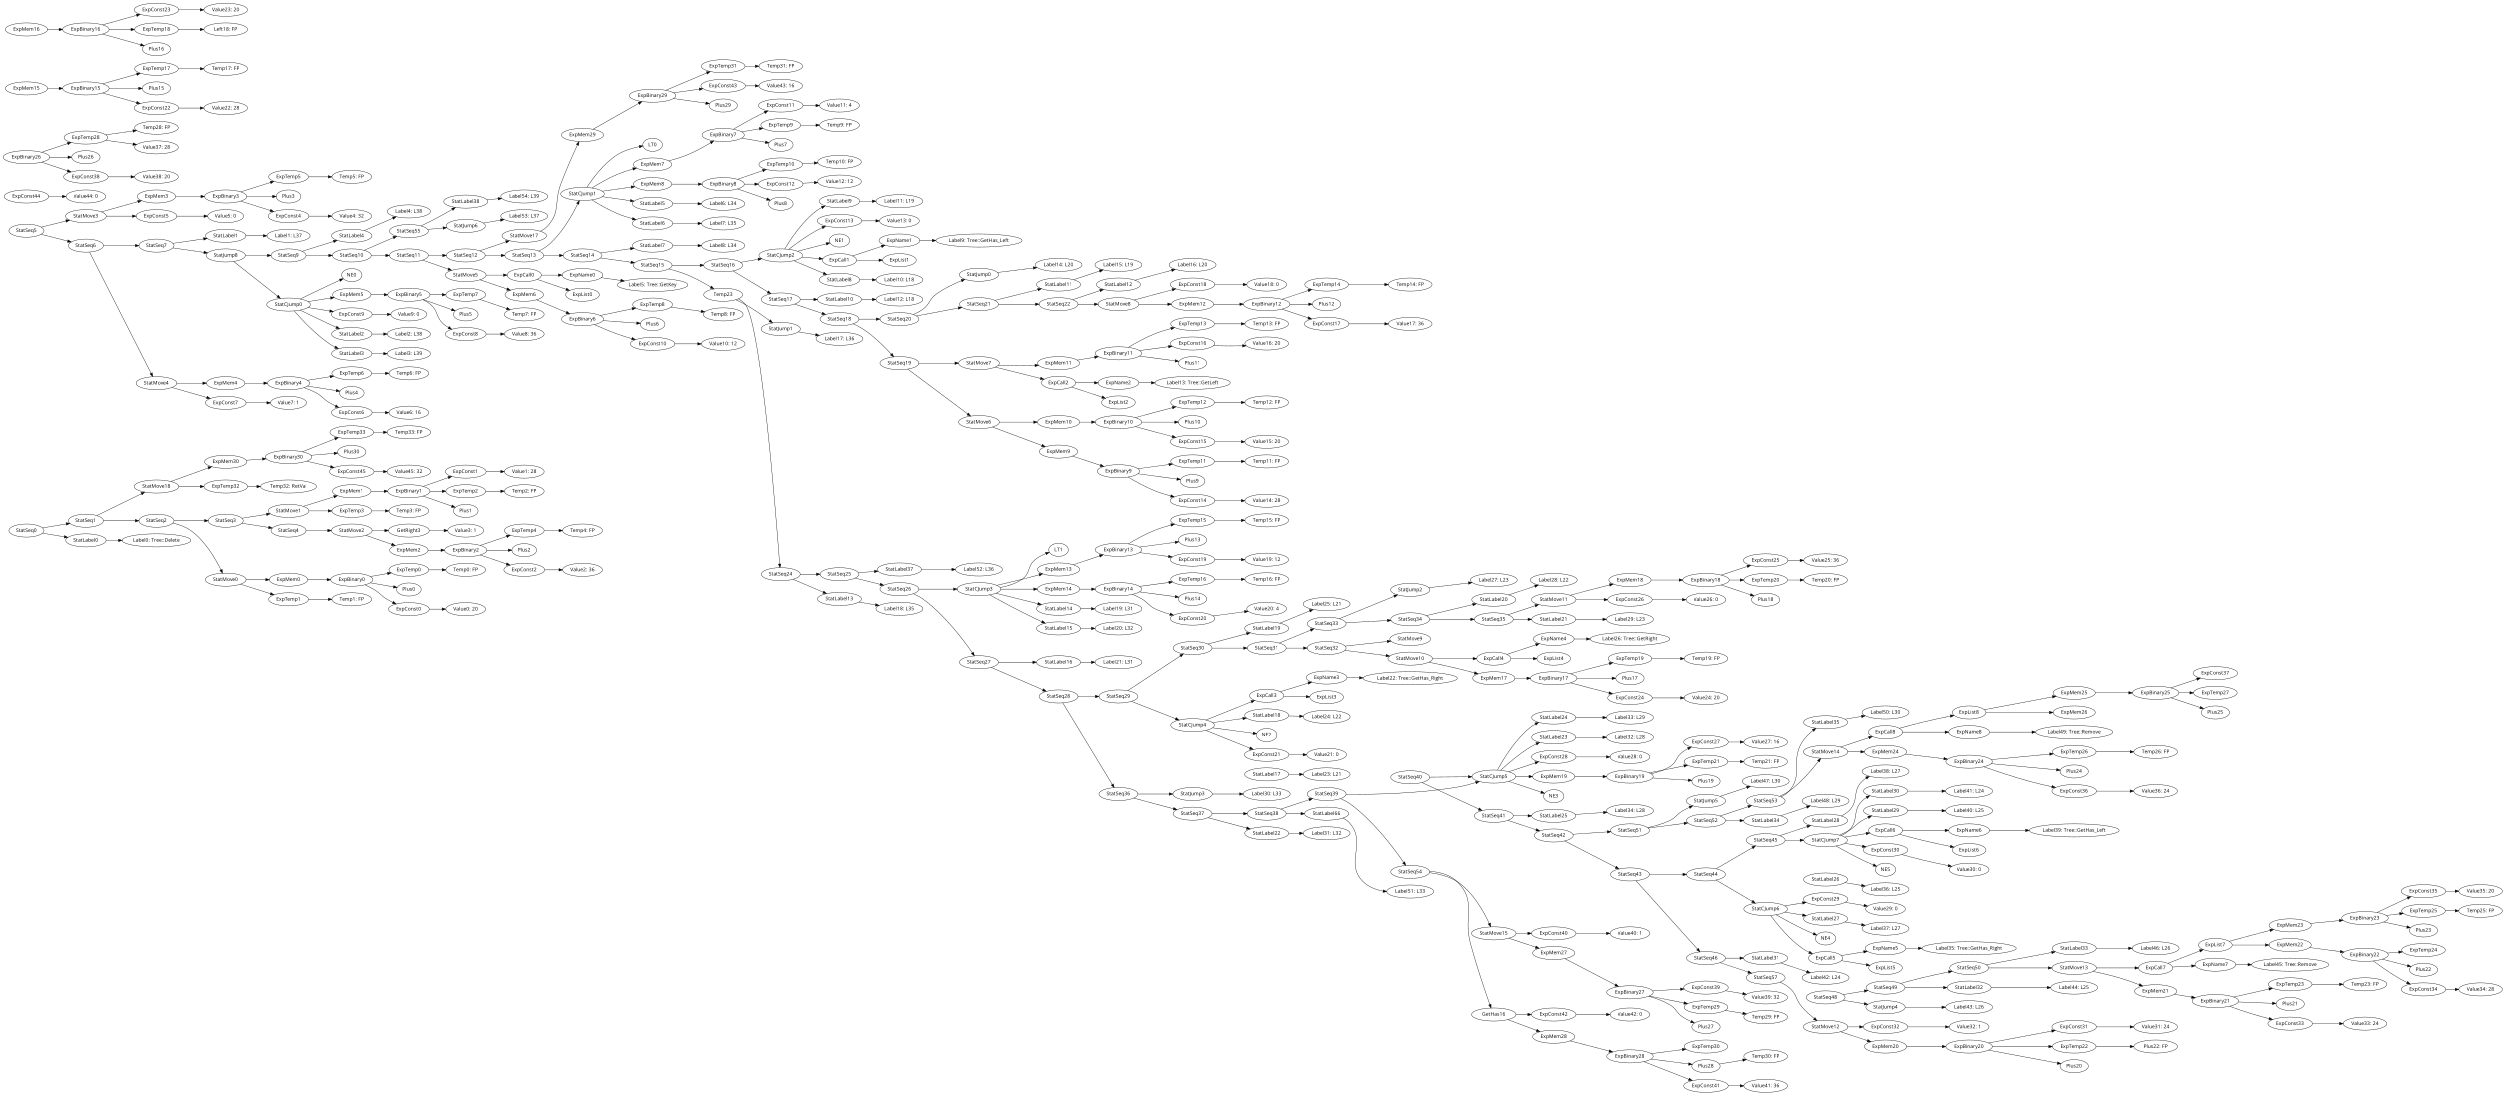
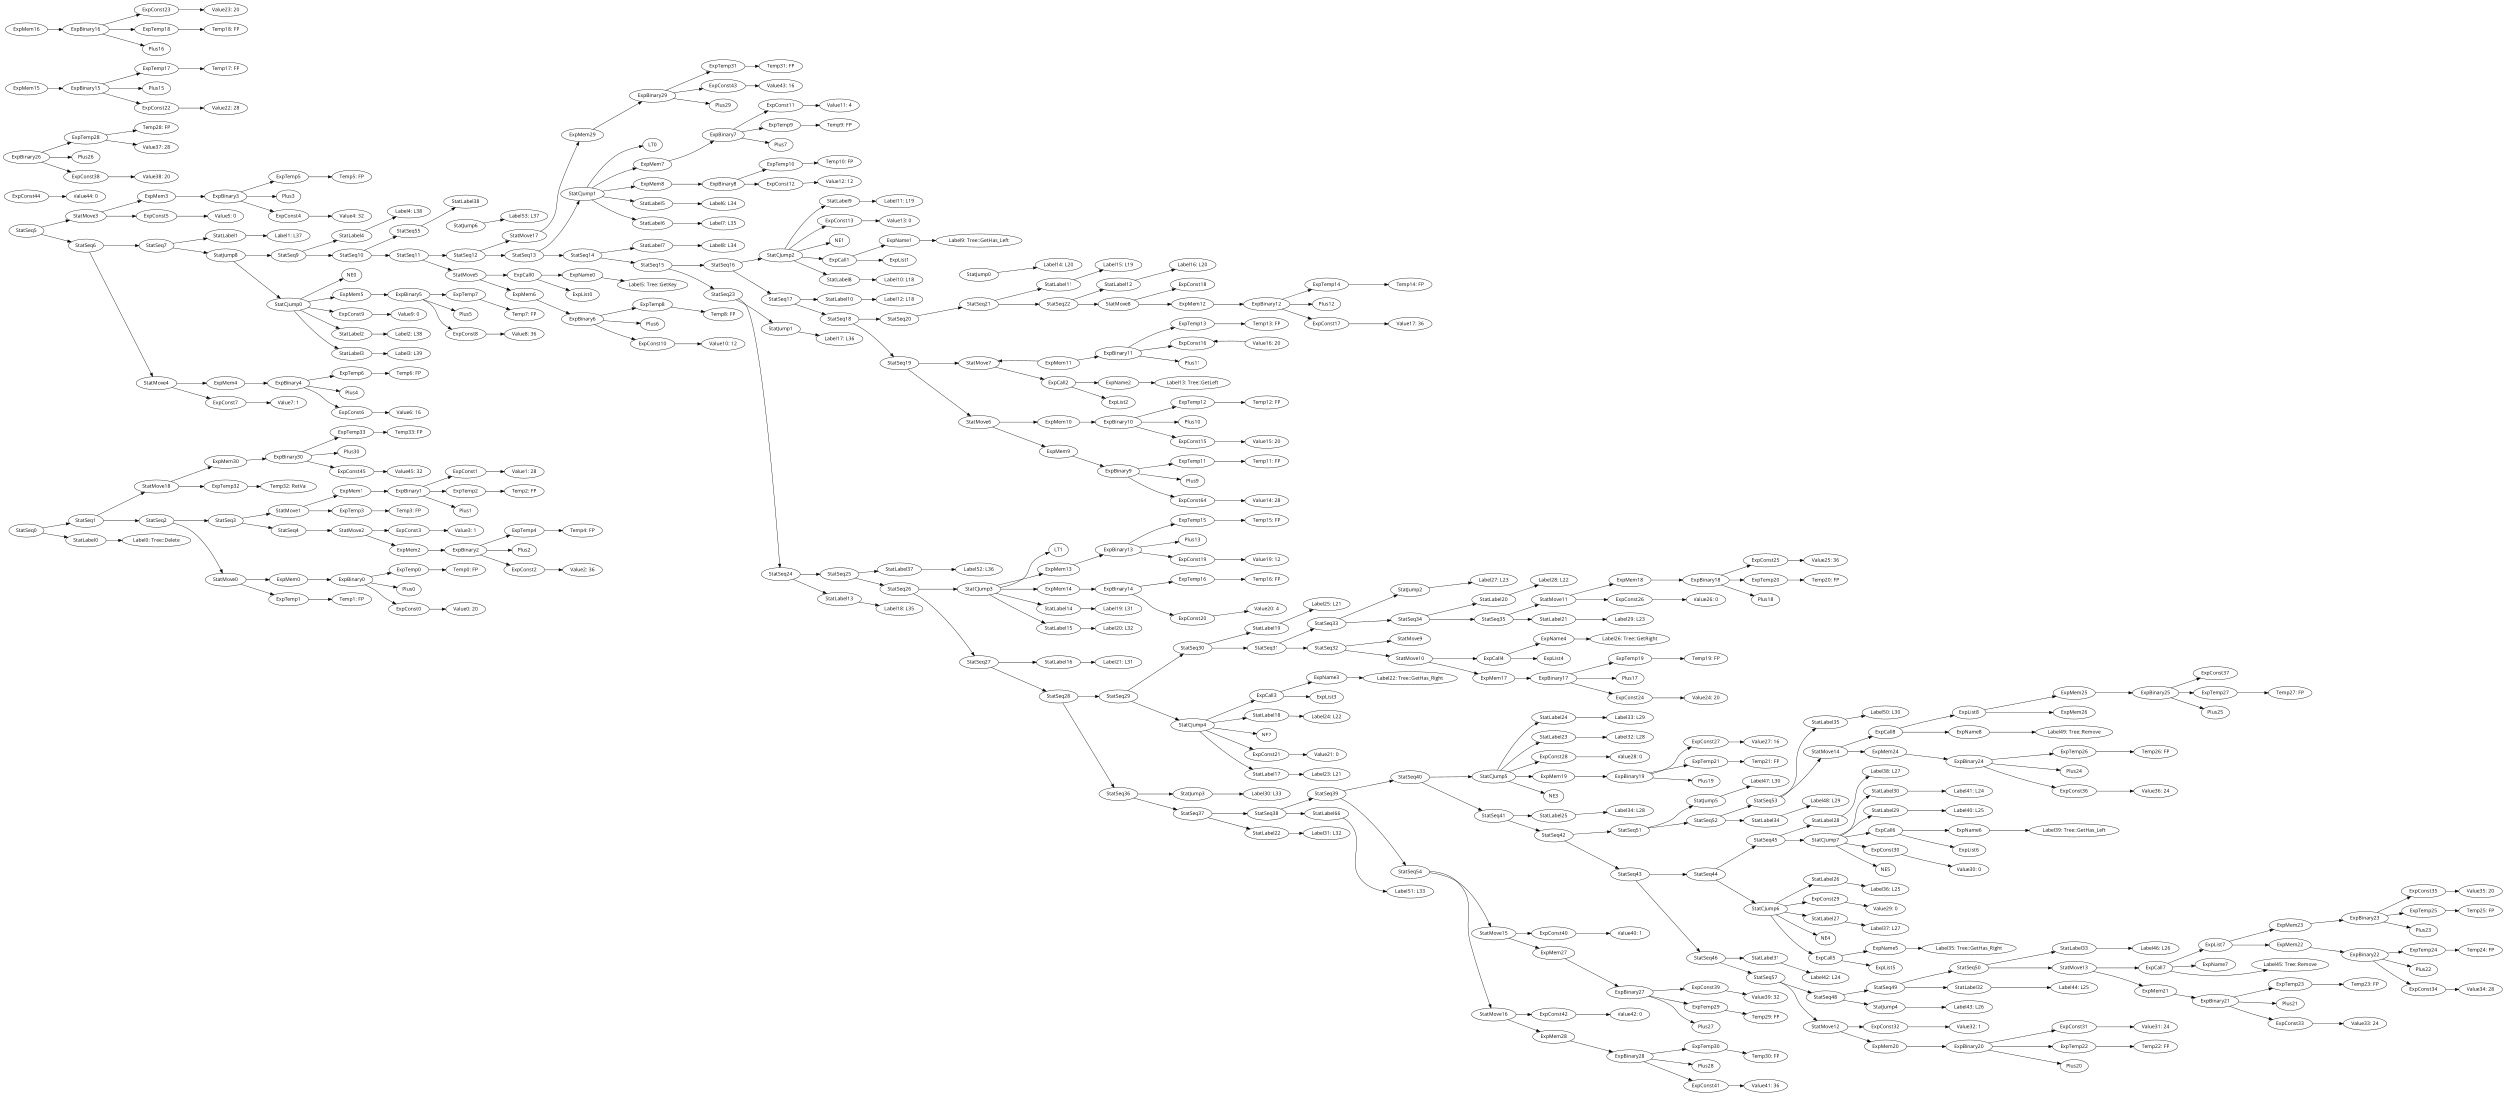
(226, 29) -> (226, 29)
(524, 196) -> none
(781, 204) -> none
(435, 229) -> none
(1267, 285) -> none
(723, 295) -> (723, 295)
(935, 295) -> none
(1228, 346) -> (1232, 341)
(1017, 366) -> (1020, 361)
(1193, 501) -> (1193, 501)
(409, 531) -> (409, 531)
(1193, 599) -> none
none -> (2290, 693)
none -> (1224, 751)
(1411, 792) -> (1367, 786)
none -> (1792, 894)
none -> (2481, 950)
(2242, 965) -> (2217, 976)
none -> (1794, 987)
(1494, 1015) -> (1494, 1015)
(2156, 1047) -> (2156, 1047)
(1731, 1062) -> (1734, 1051)
